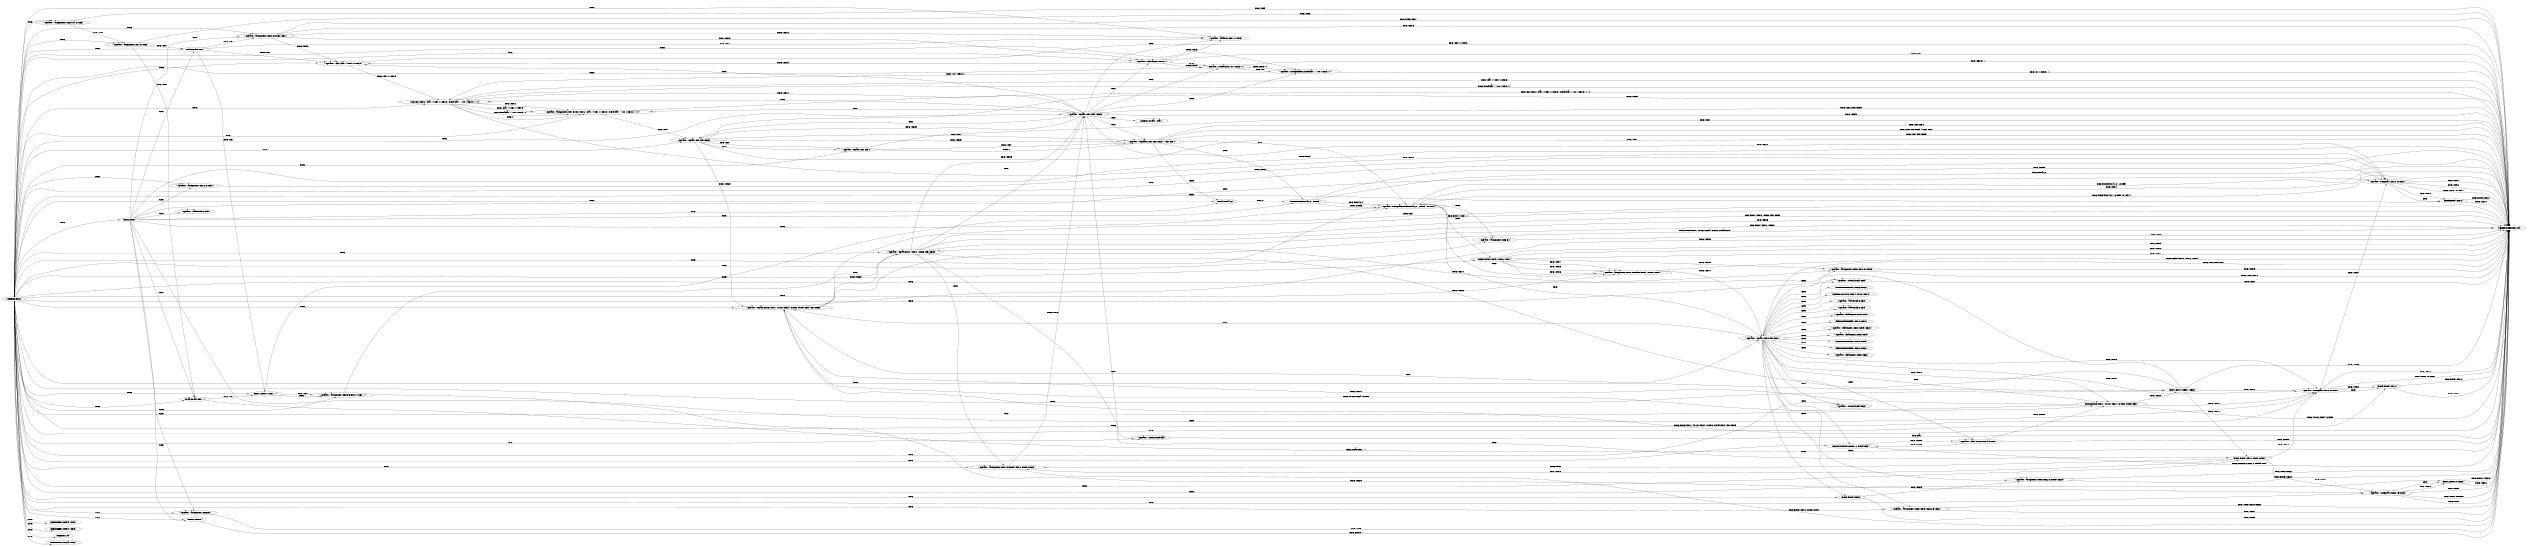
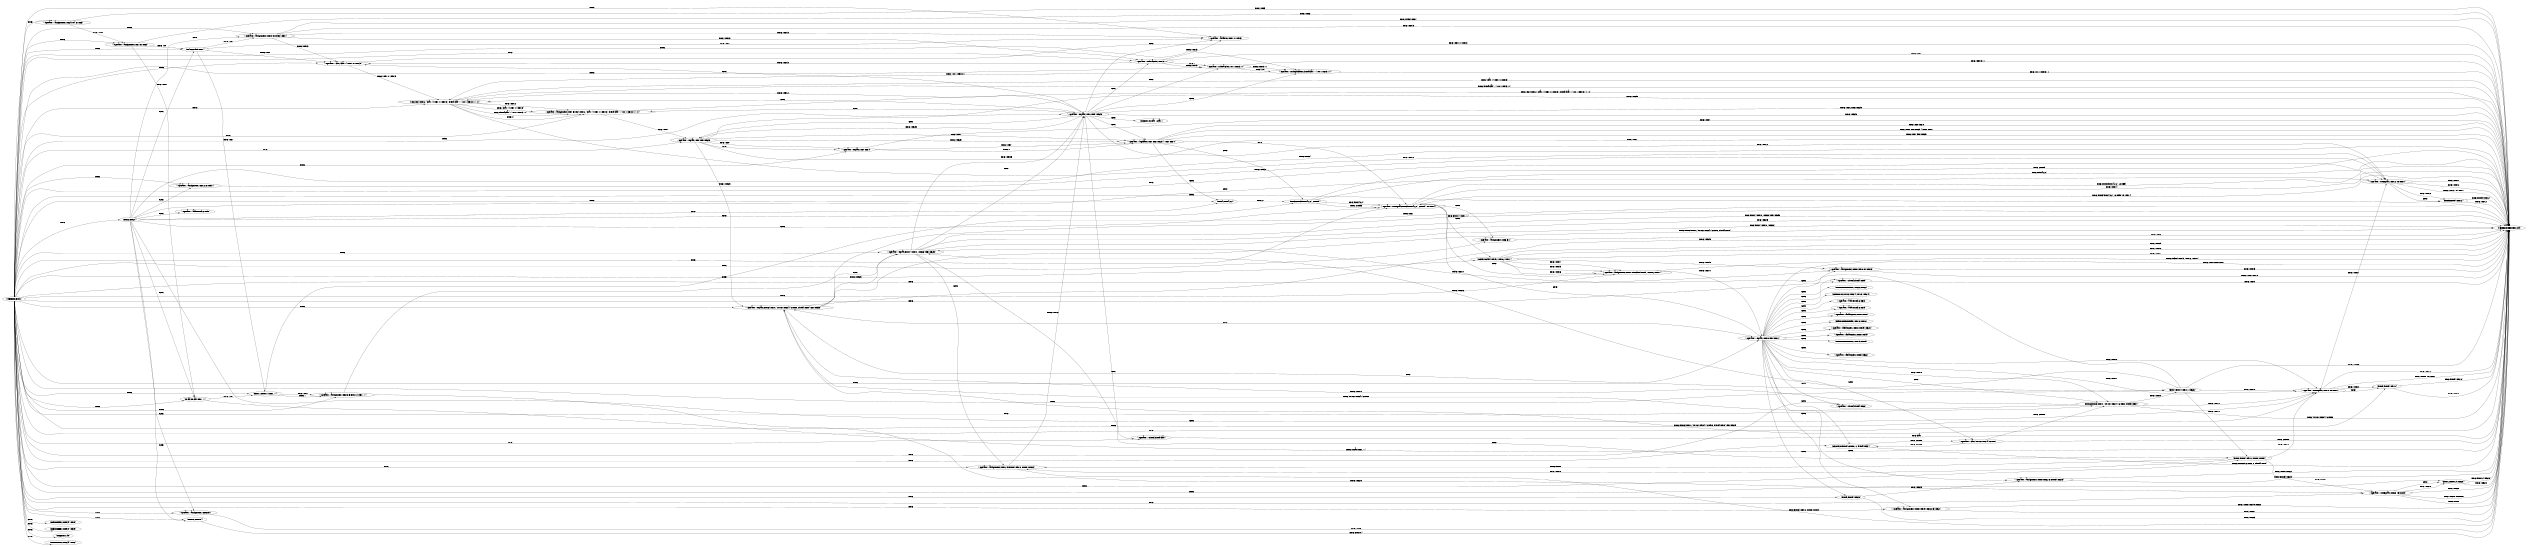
(162, 46) -> (162, 46)
(1851, 348) -> none
(2182, 390) -> (2182, 390)
